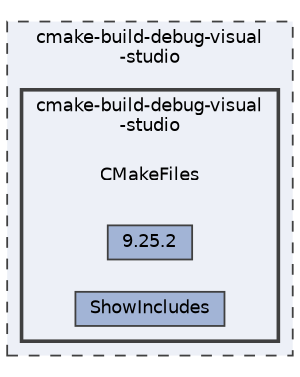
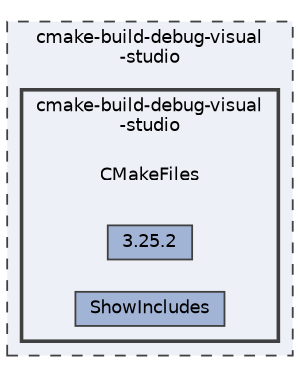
(150, 242) -> (150, 242)
